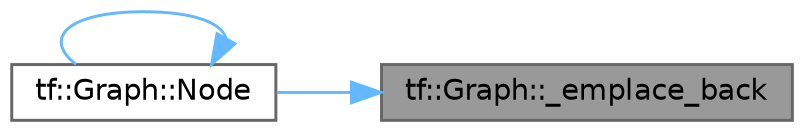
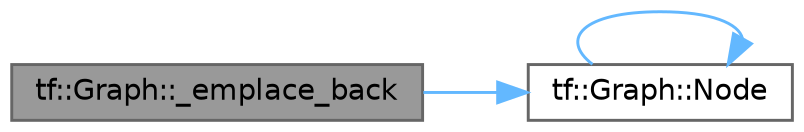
(314, 92) -> (460, 92)
